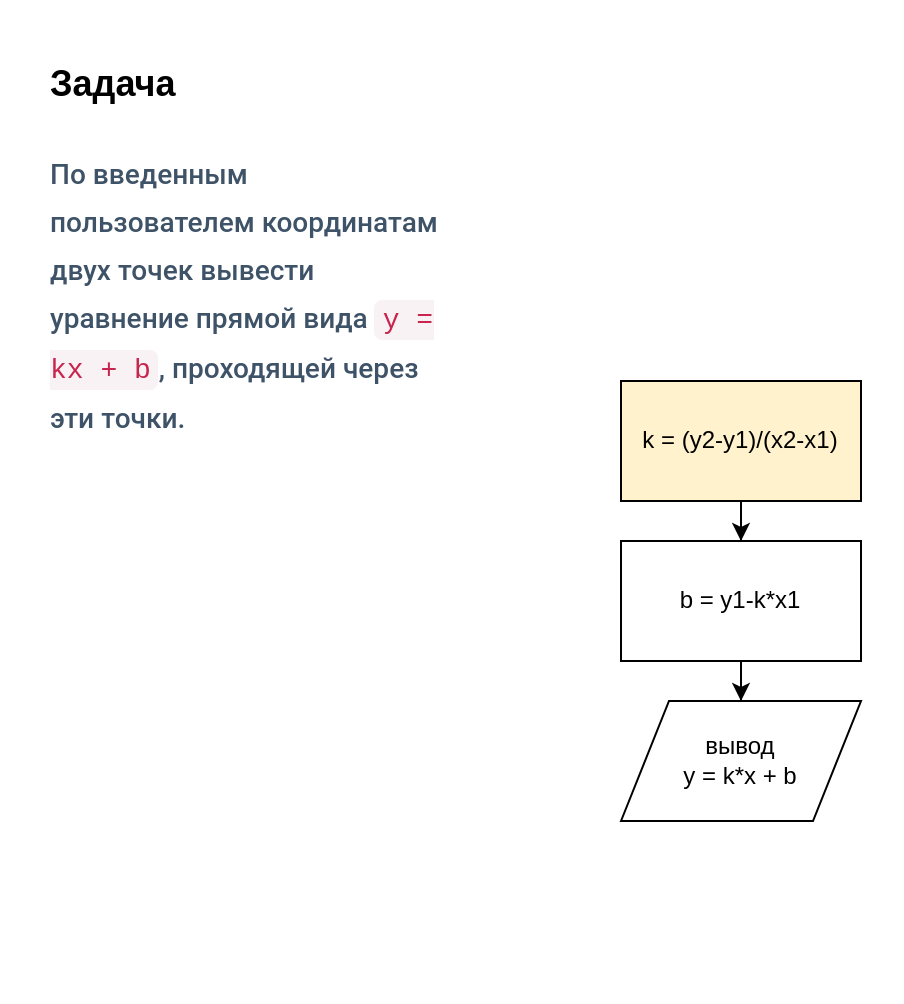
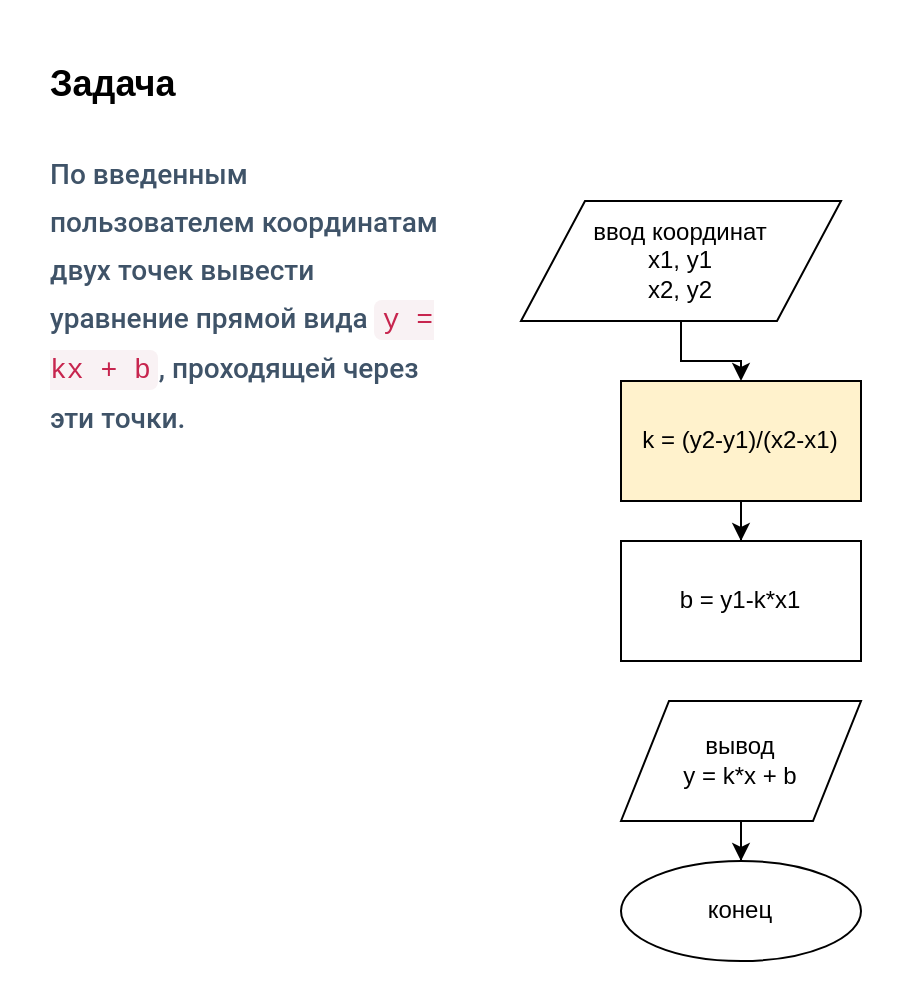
none -> (681, 261)
none -> (694, 361)
(741, 688) -> none
none -> (741, 848)
none -> (741, 911)
